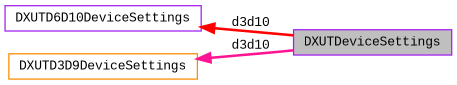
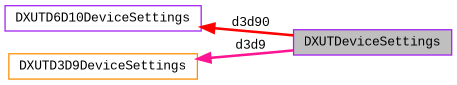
(247, 23) -> (247, 23)
(247, 46) -> (247, 46)
